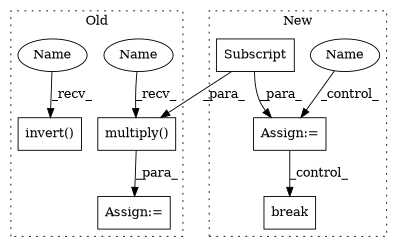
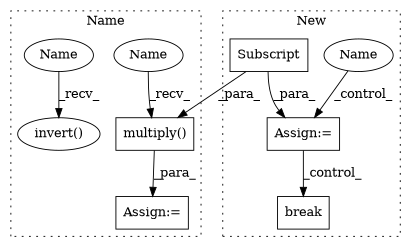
(97, 21) -> (106, 21)
(50, 134) -> (59, 134)
